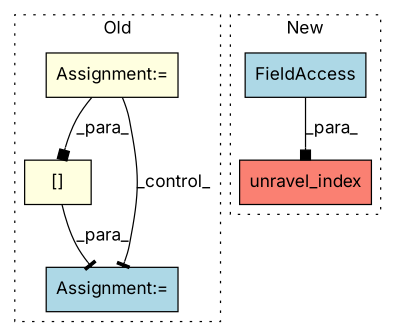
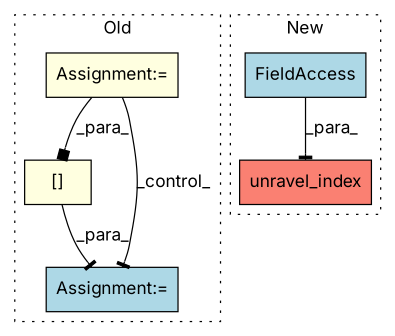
(306, 123) -> (306, 126)
